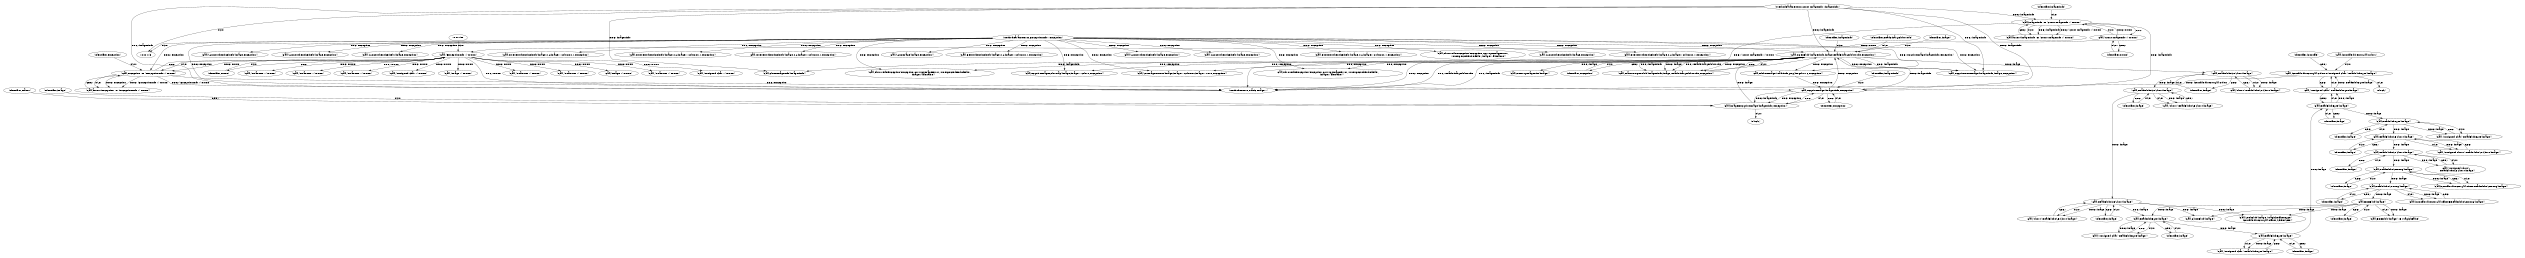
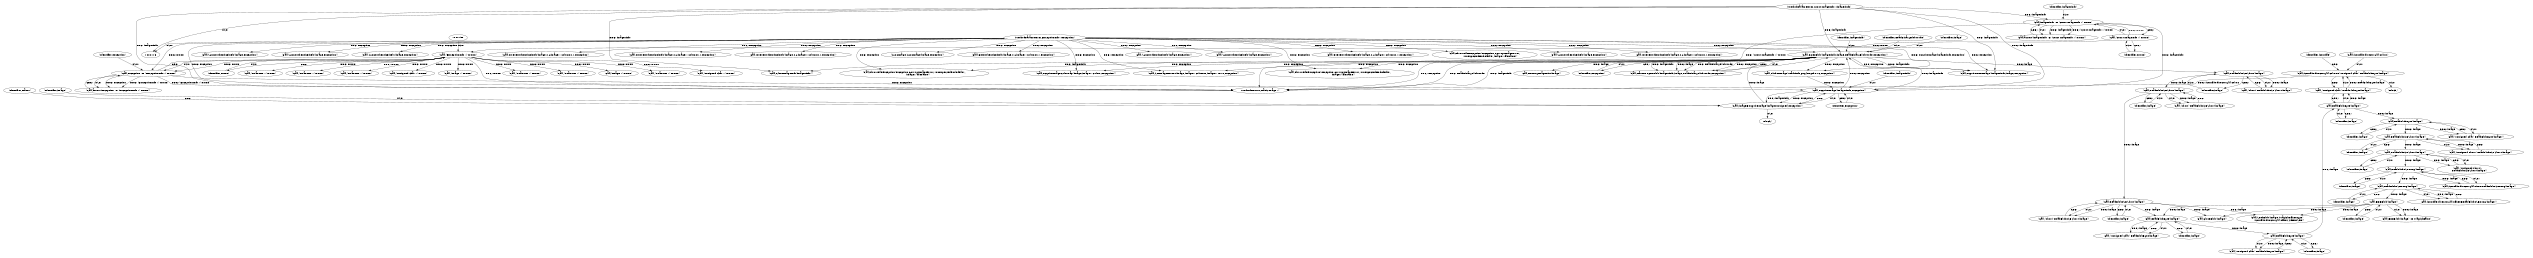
(174, 55) -> (176, 55)
(912, 55) -> (918, 55)
(1756, 106) -> (1767, 106)
